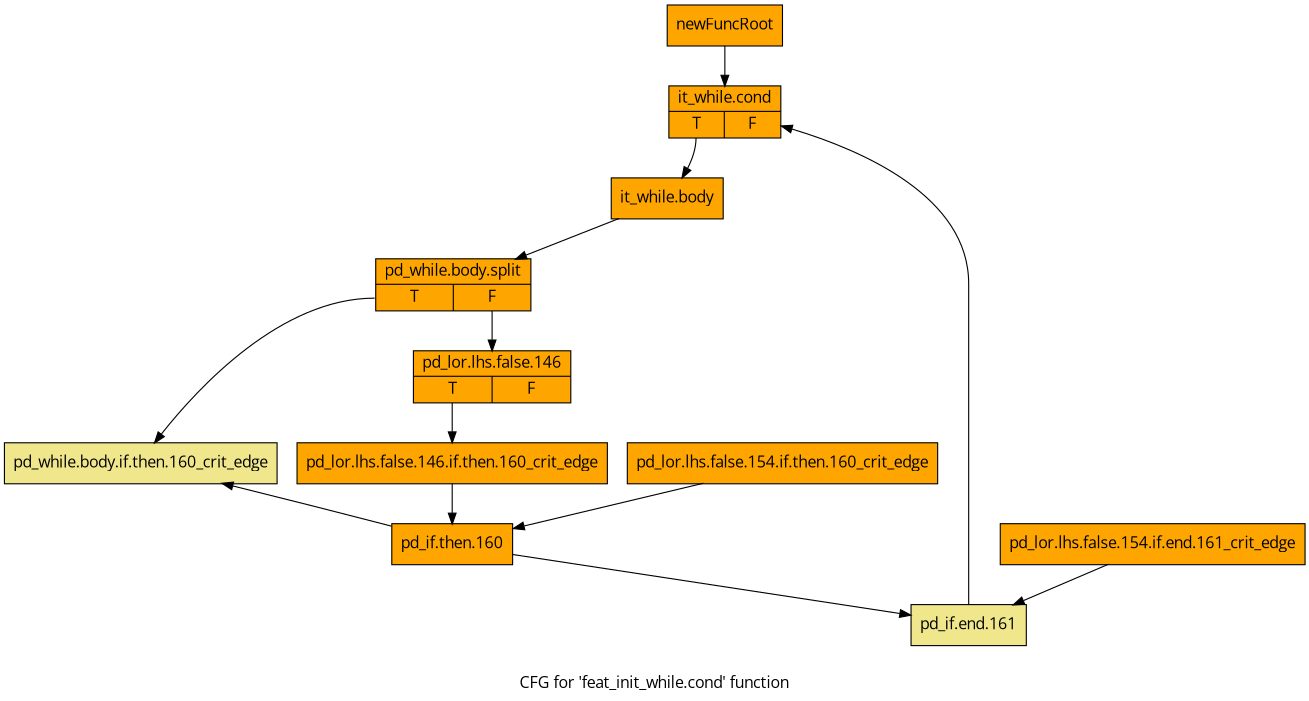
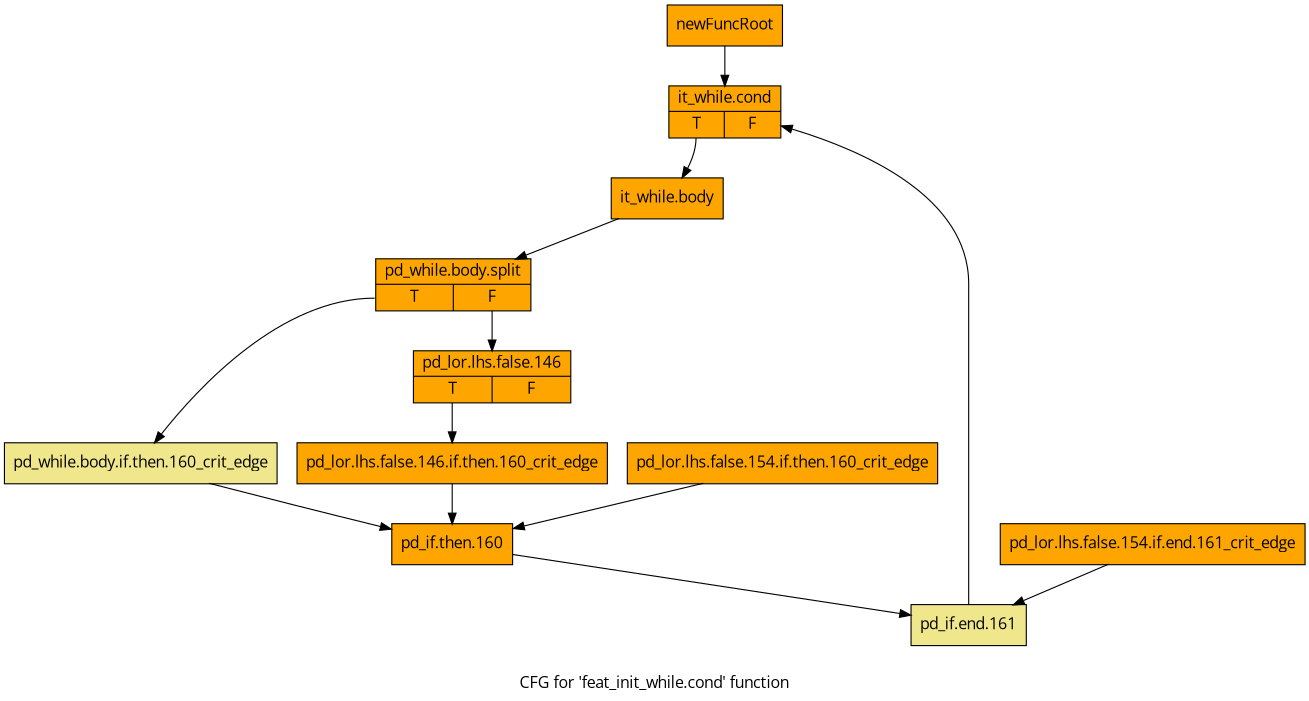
(312, 506) -> (295, 505)
